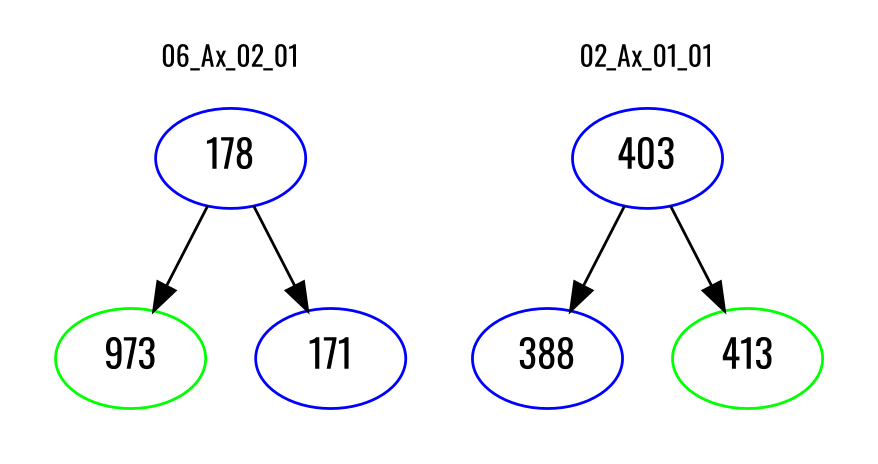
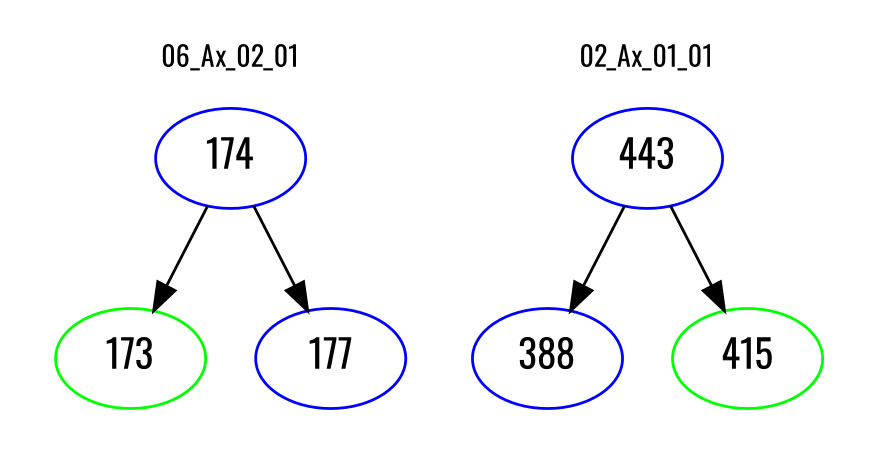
(231, 158) -> (231, 158)
(648, 158) -> (648, 158)
(131, 359) -> (131, 359)
(331, 359) -> (331, 359)
(748, 359) -> (748, 359)
